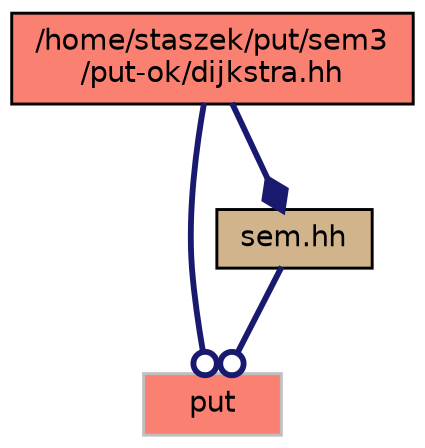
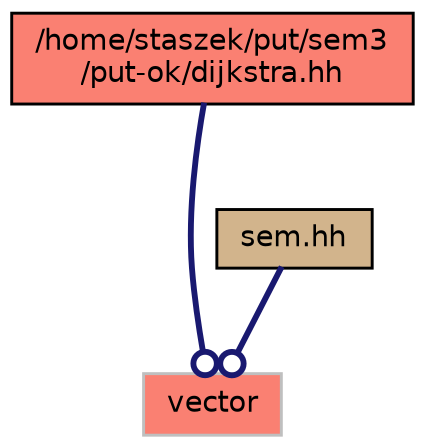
(250, 140) -> none
(212, 404) -> (212, 404)
